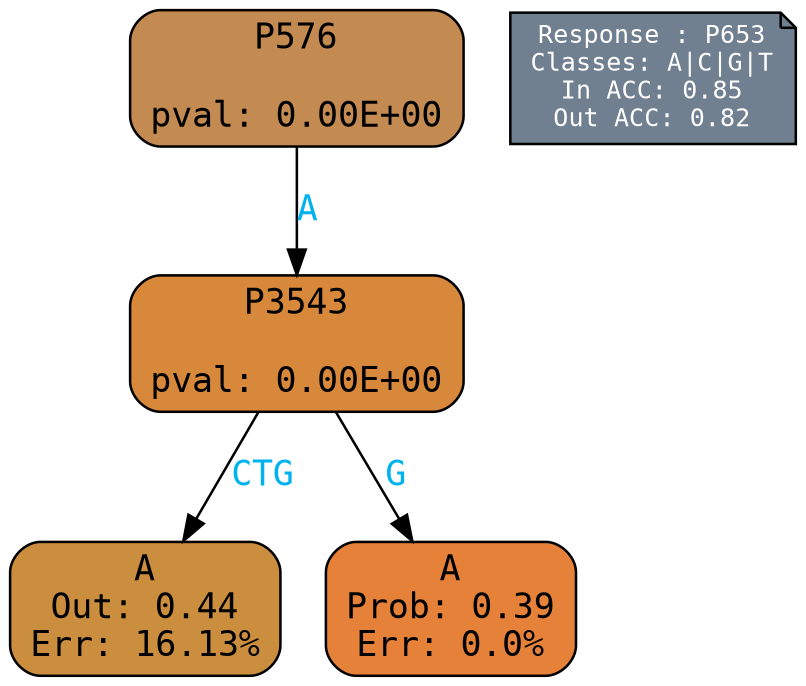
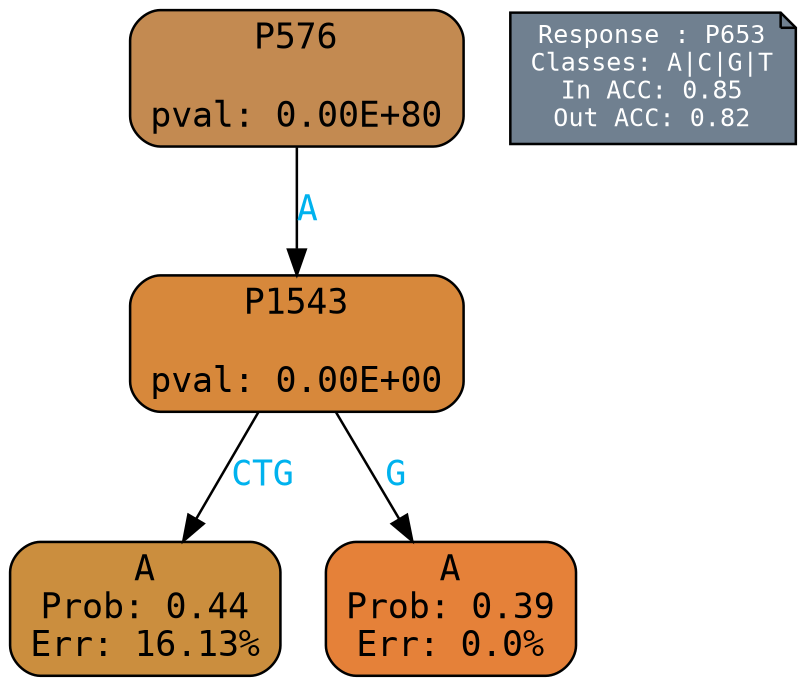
(297, 78) -> (297, 78)
(297, 344) -> (297, 344)
(145, 609) -> (145, 609)
